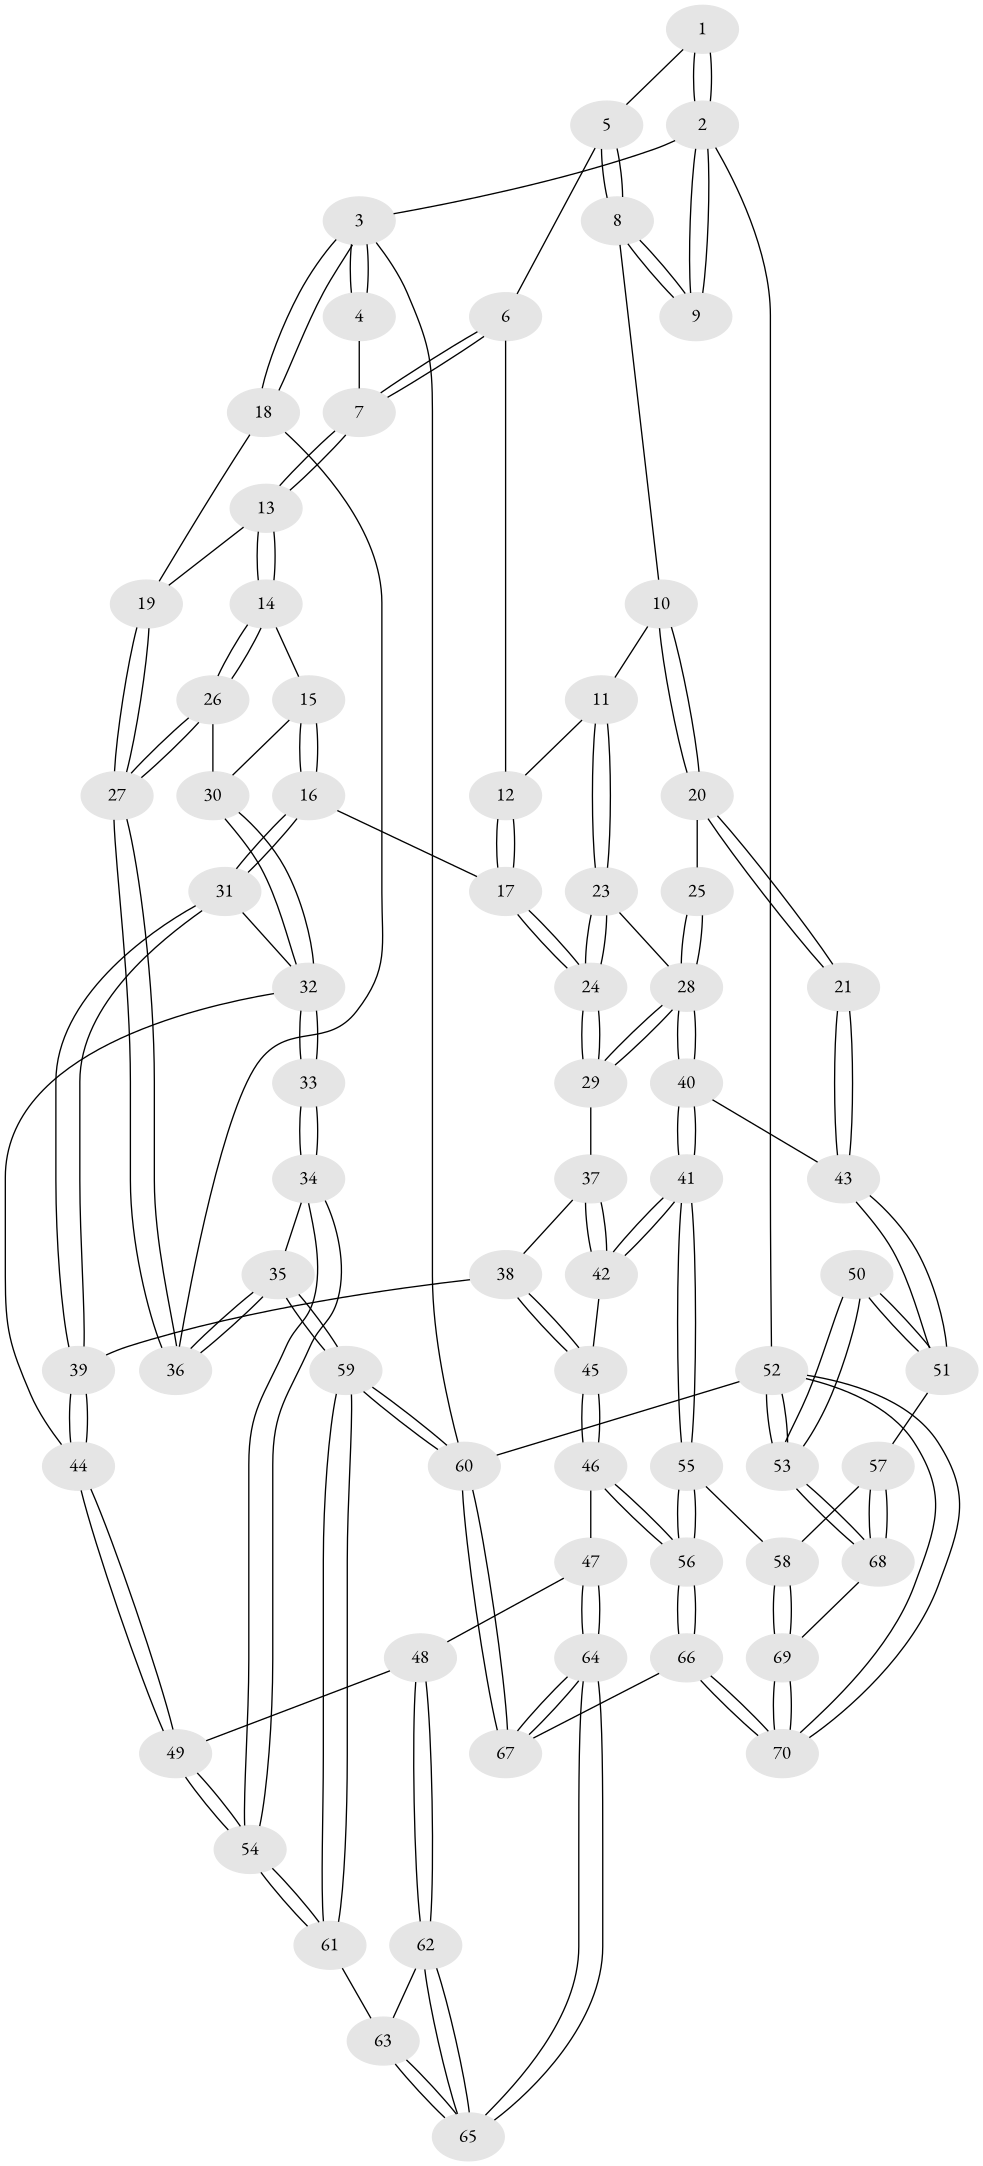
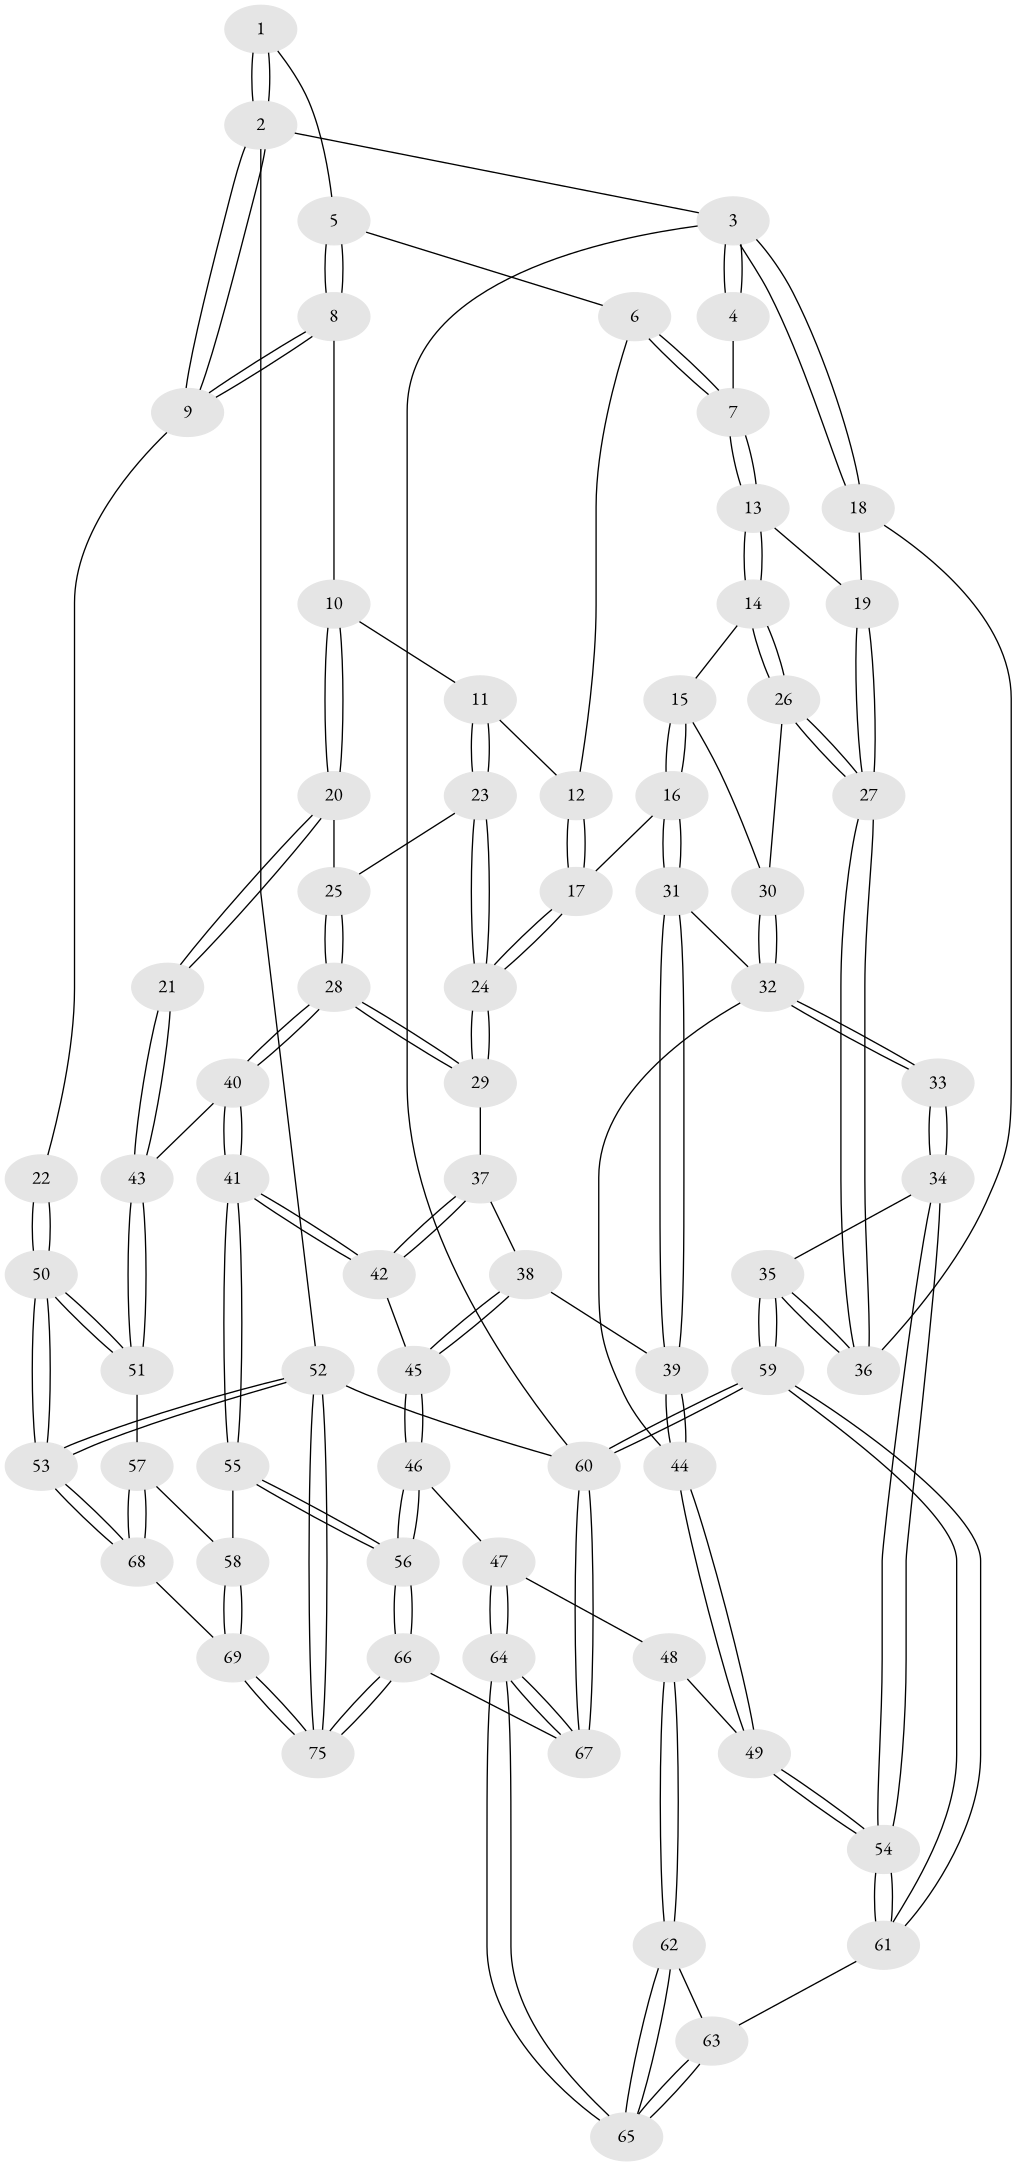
(644, 939) -> (417, 838)
none -> (41, 1179)
(782, 1754) -> (318, 1754)
